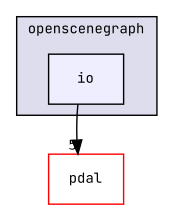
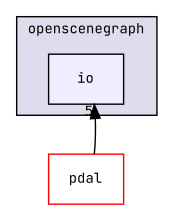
(77, 124) -> (95, 136)
